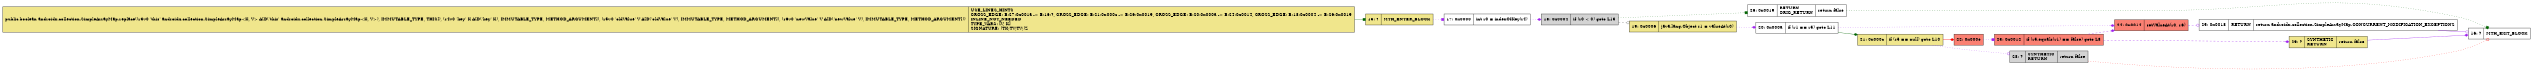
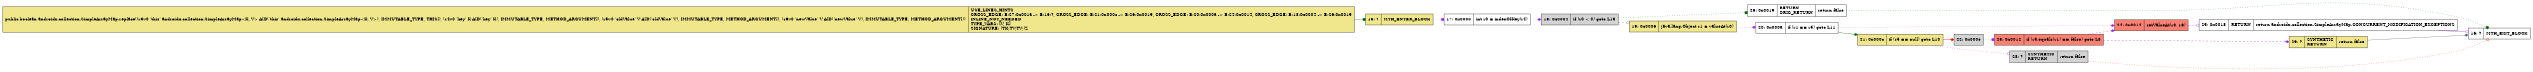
(2416, 38) -> (2416, 38)
(1969, 40) -> (1969, 40)
